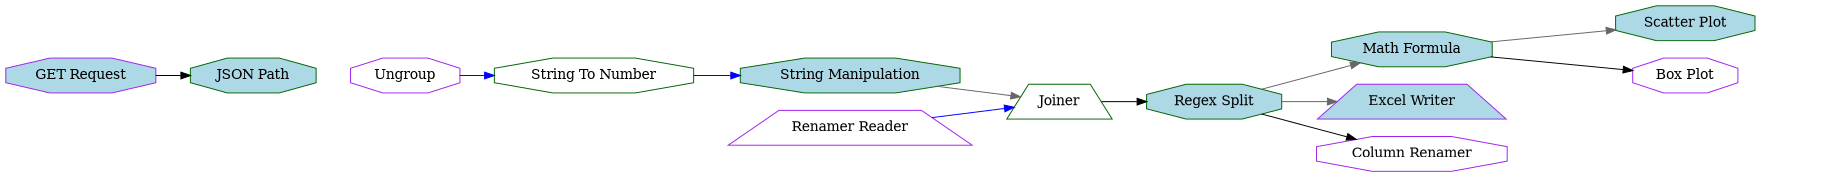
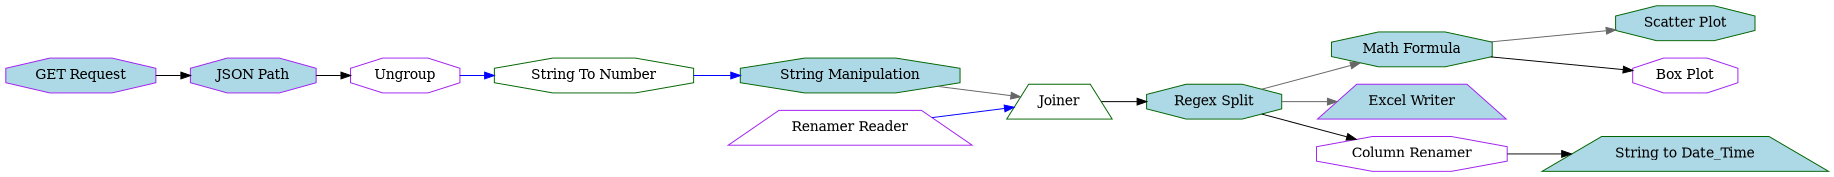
(253, 76) -> (253, 76)
none -> (328, 76)
none -> (1685, 154)
